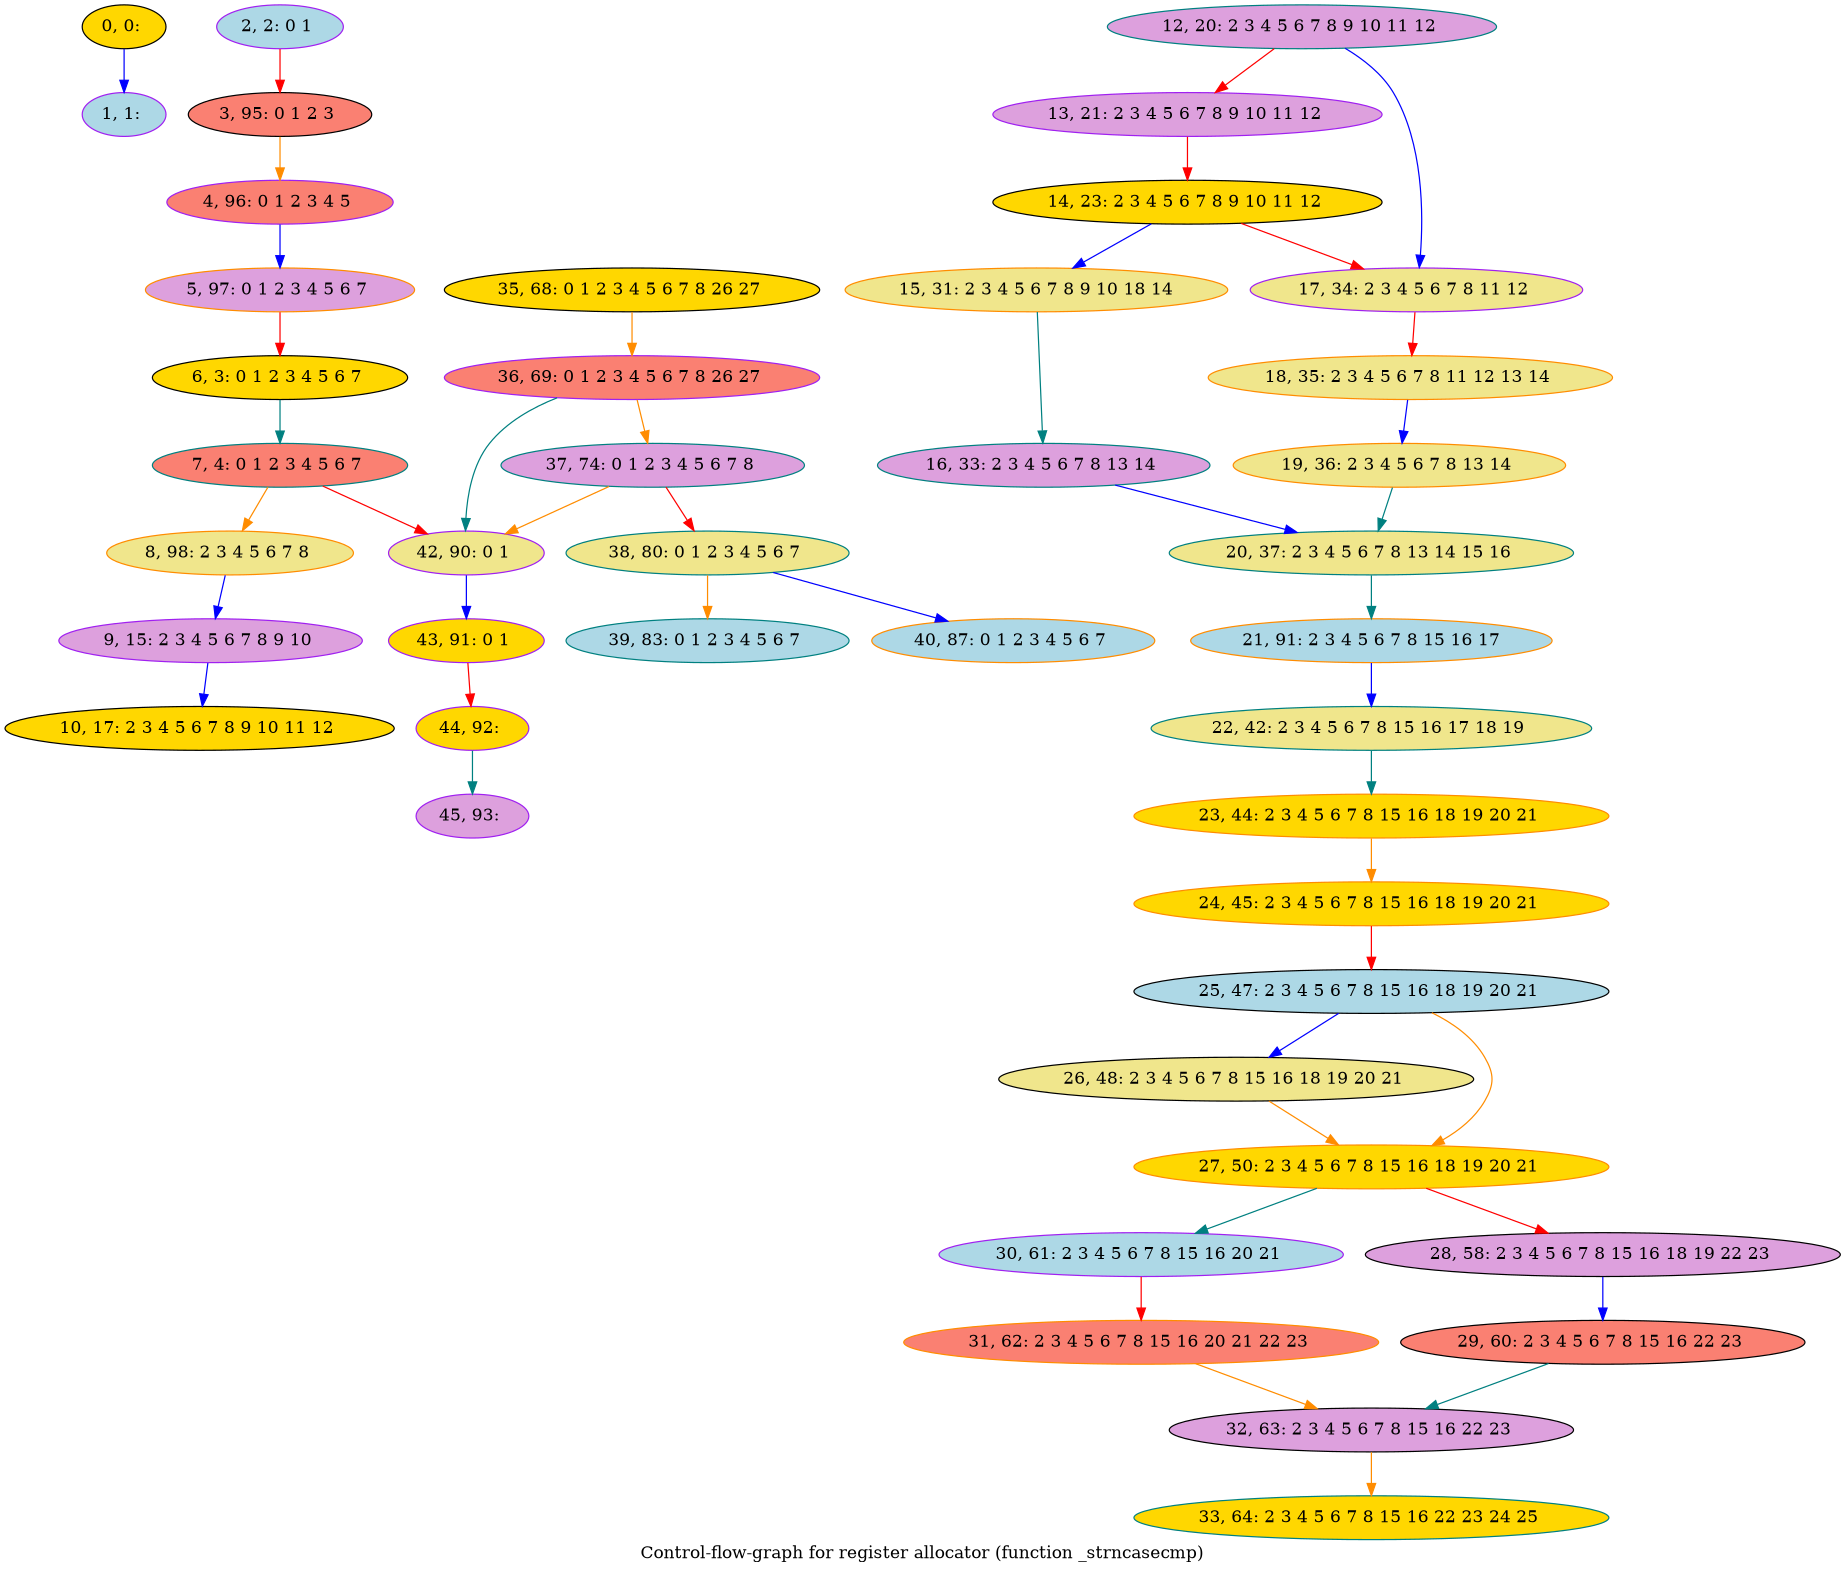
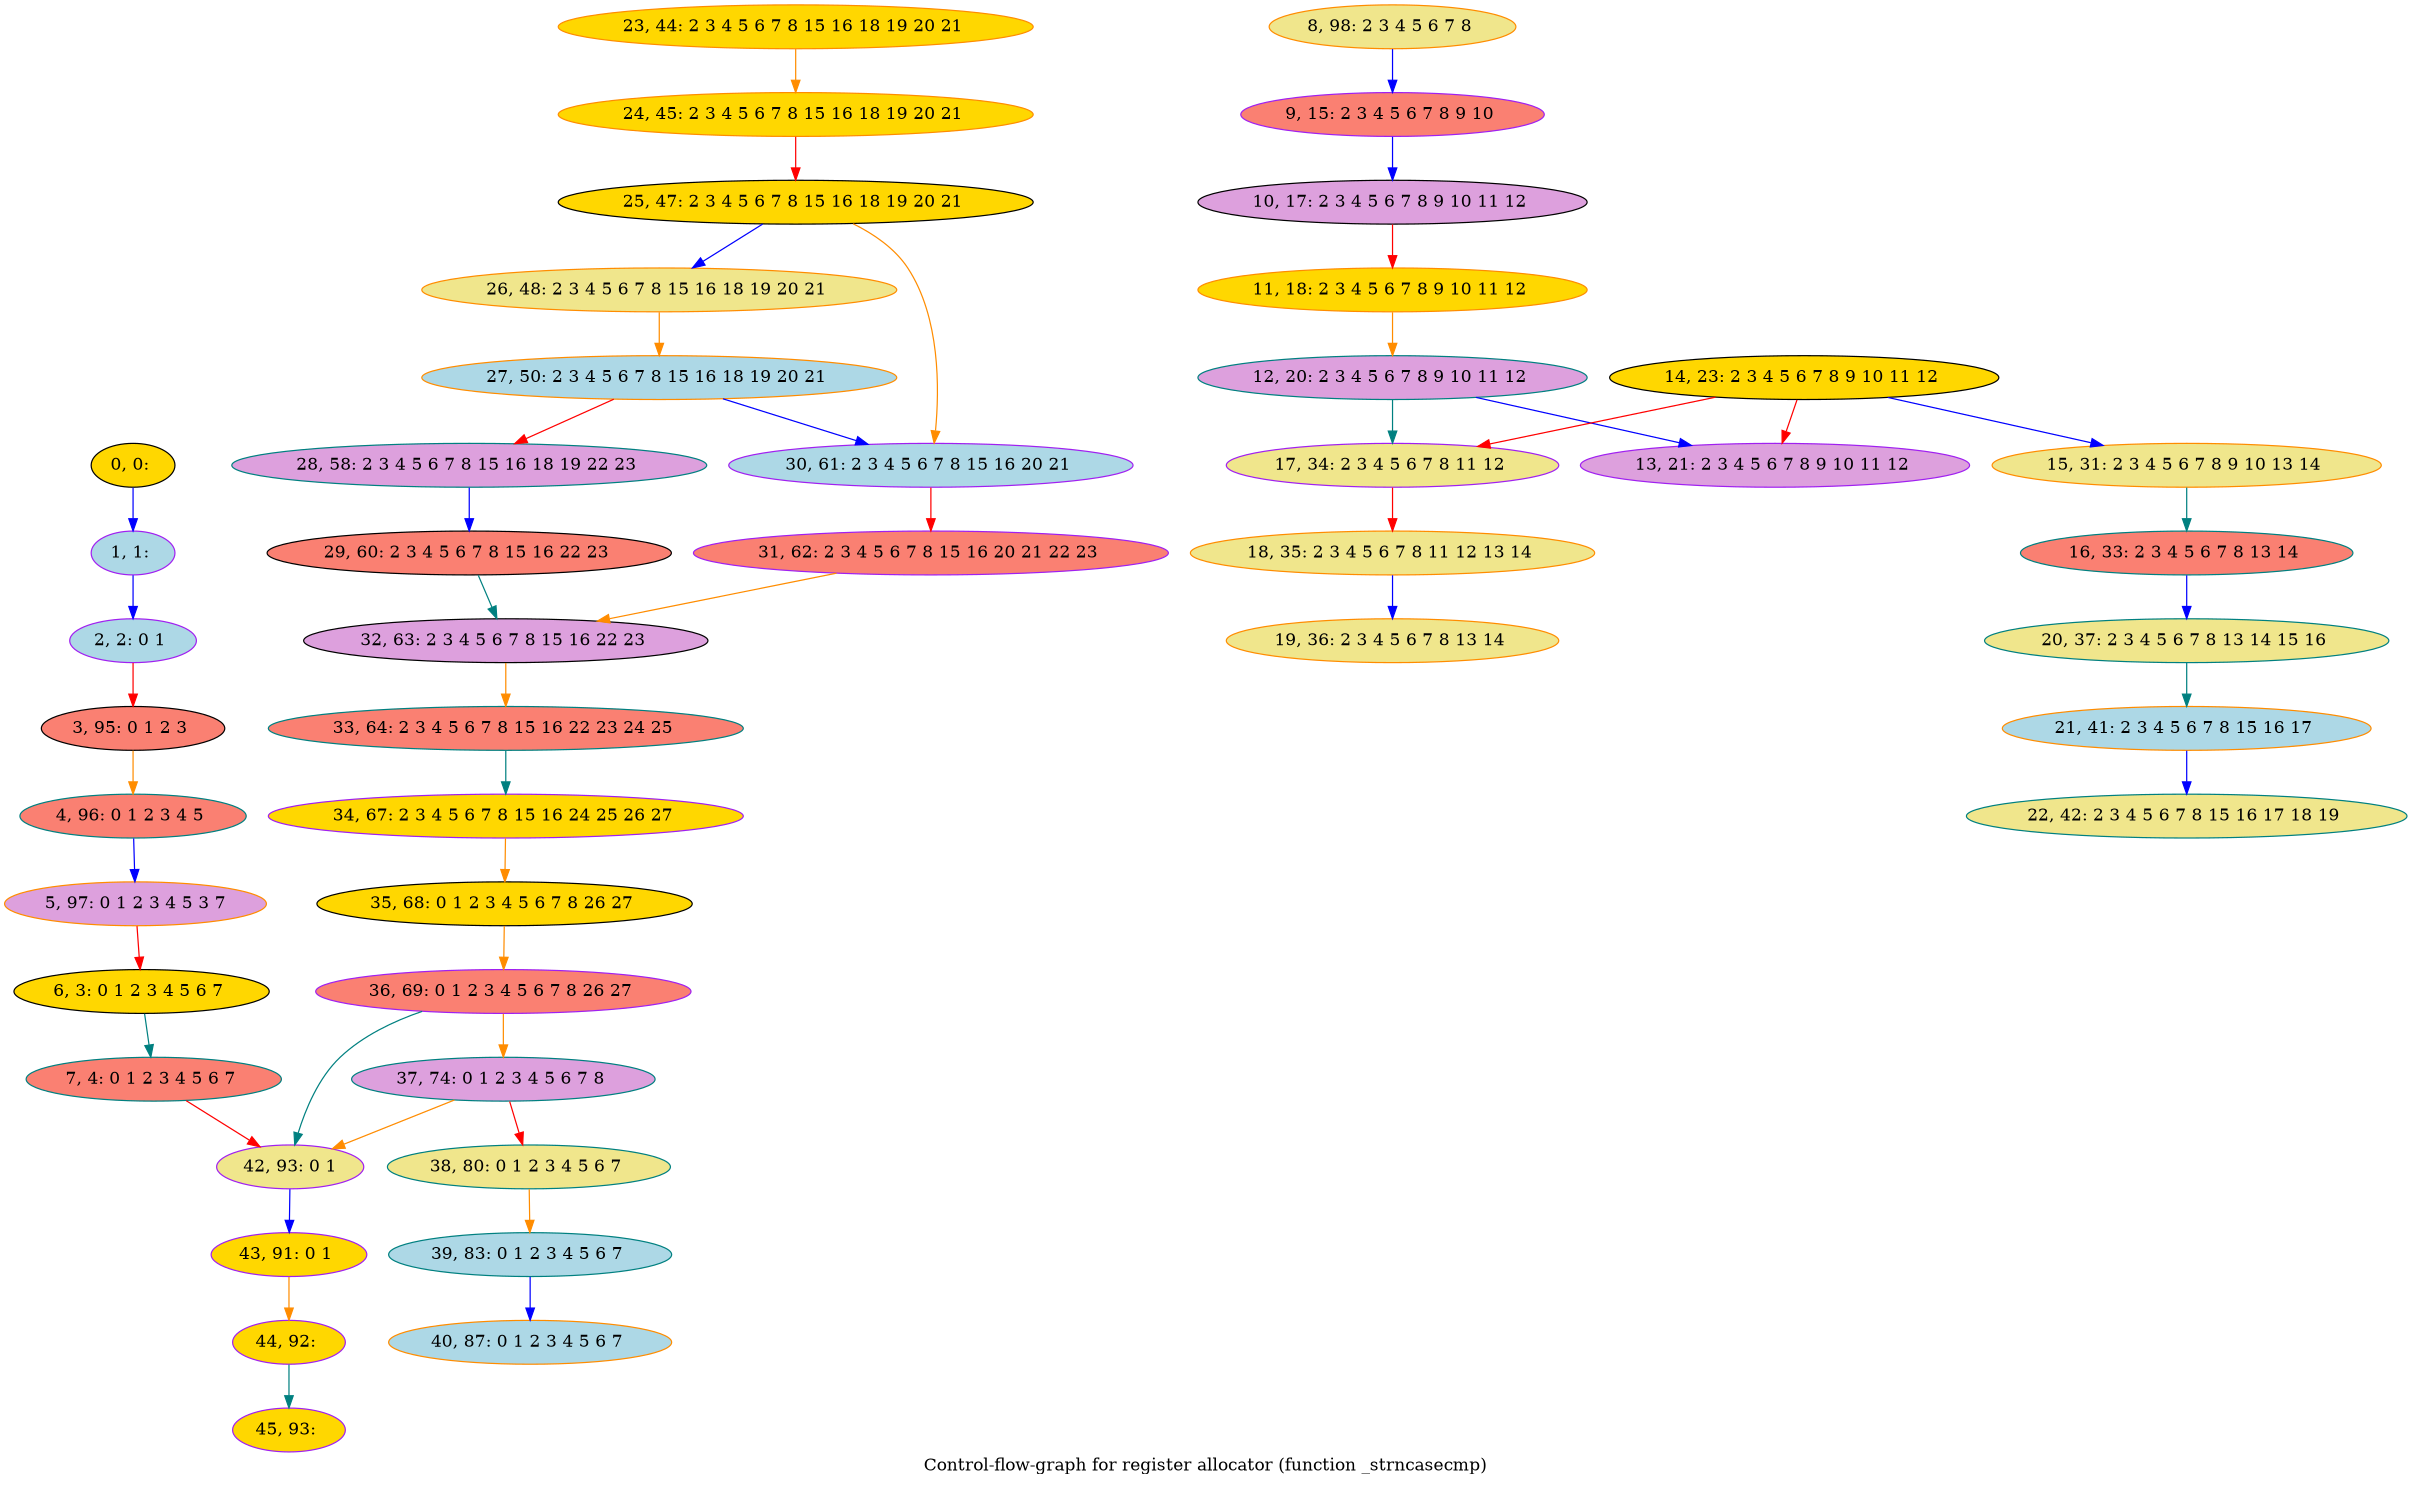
(1250, 67) -> (1572, 419)
(1412, 139) -> (1392, 415)
(1187, 152) -> (1792, 416)
(280, 202) -> (133, 816)
(280, 290) -> (135, 904)
(1036, 290) -> (2187, 465)
none -> (1392, 290)
(1044, 465) -> (2187, 553)
(1387, 503) -> none
(258, 504) -> none
(466, 553) -> (290, 1167)
none -> (133, 591)
(855, 595) -> (530, 1292)
(211, 641) -> (1392, 114)
(1371, 641) -> (2187, 728)
(469, 679) -> (289, 1292)
(200, 728) -> (1392, 202)
(1371, 766) -> none
(472, 816) -> (289, 1430)
none -> (506, 816)
(1371, 991) -> (796, 202)
(1491, 1073) -> (927, 312)
(1236, 1079) -> (659, 290)
(1371, 1167) -> (659, 378)
(1262, 1209) -> (789, 420)
(1603, 1255) -> (469, 465)
(1141, 1342) -> (931, 553)
(1371, 1518) -> (506, 728)
